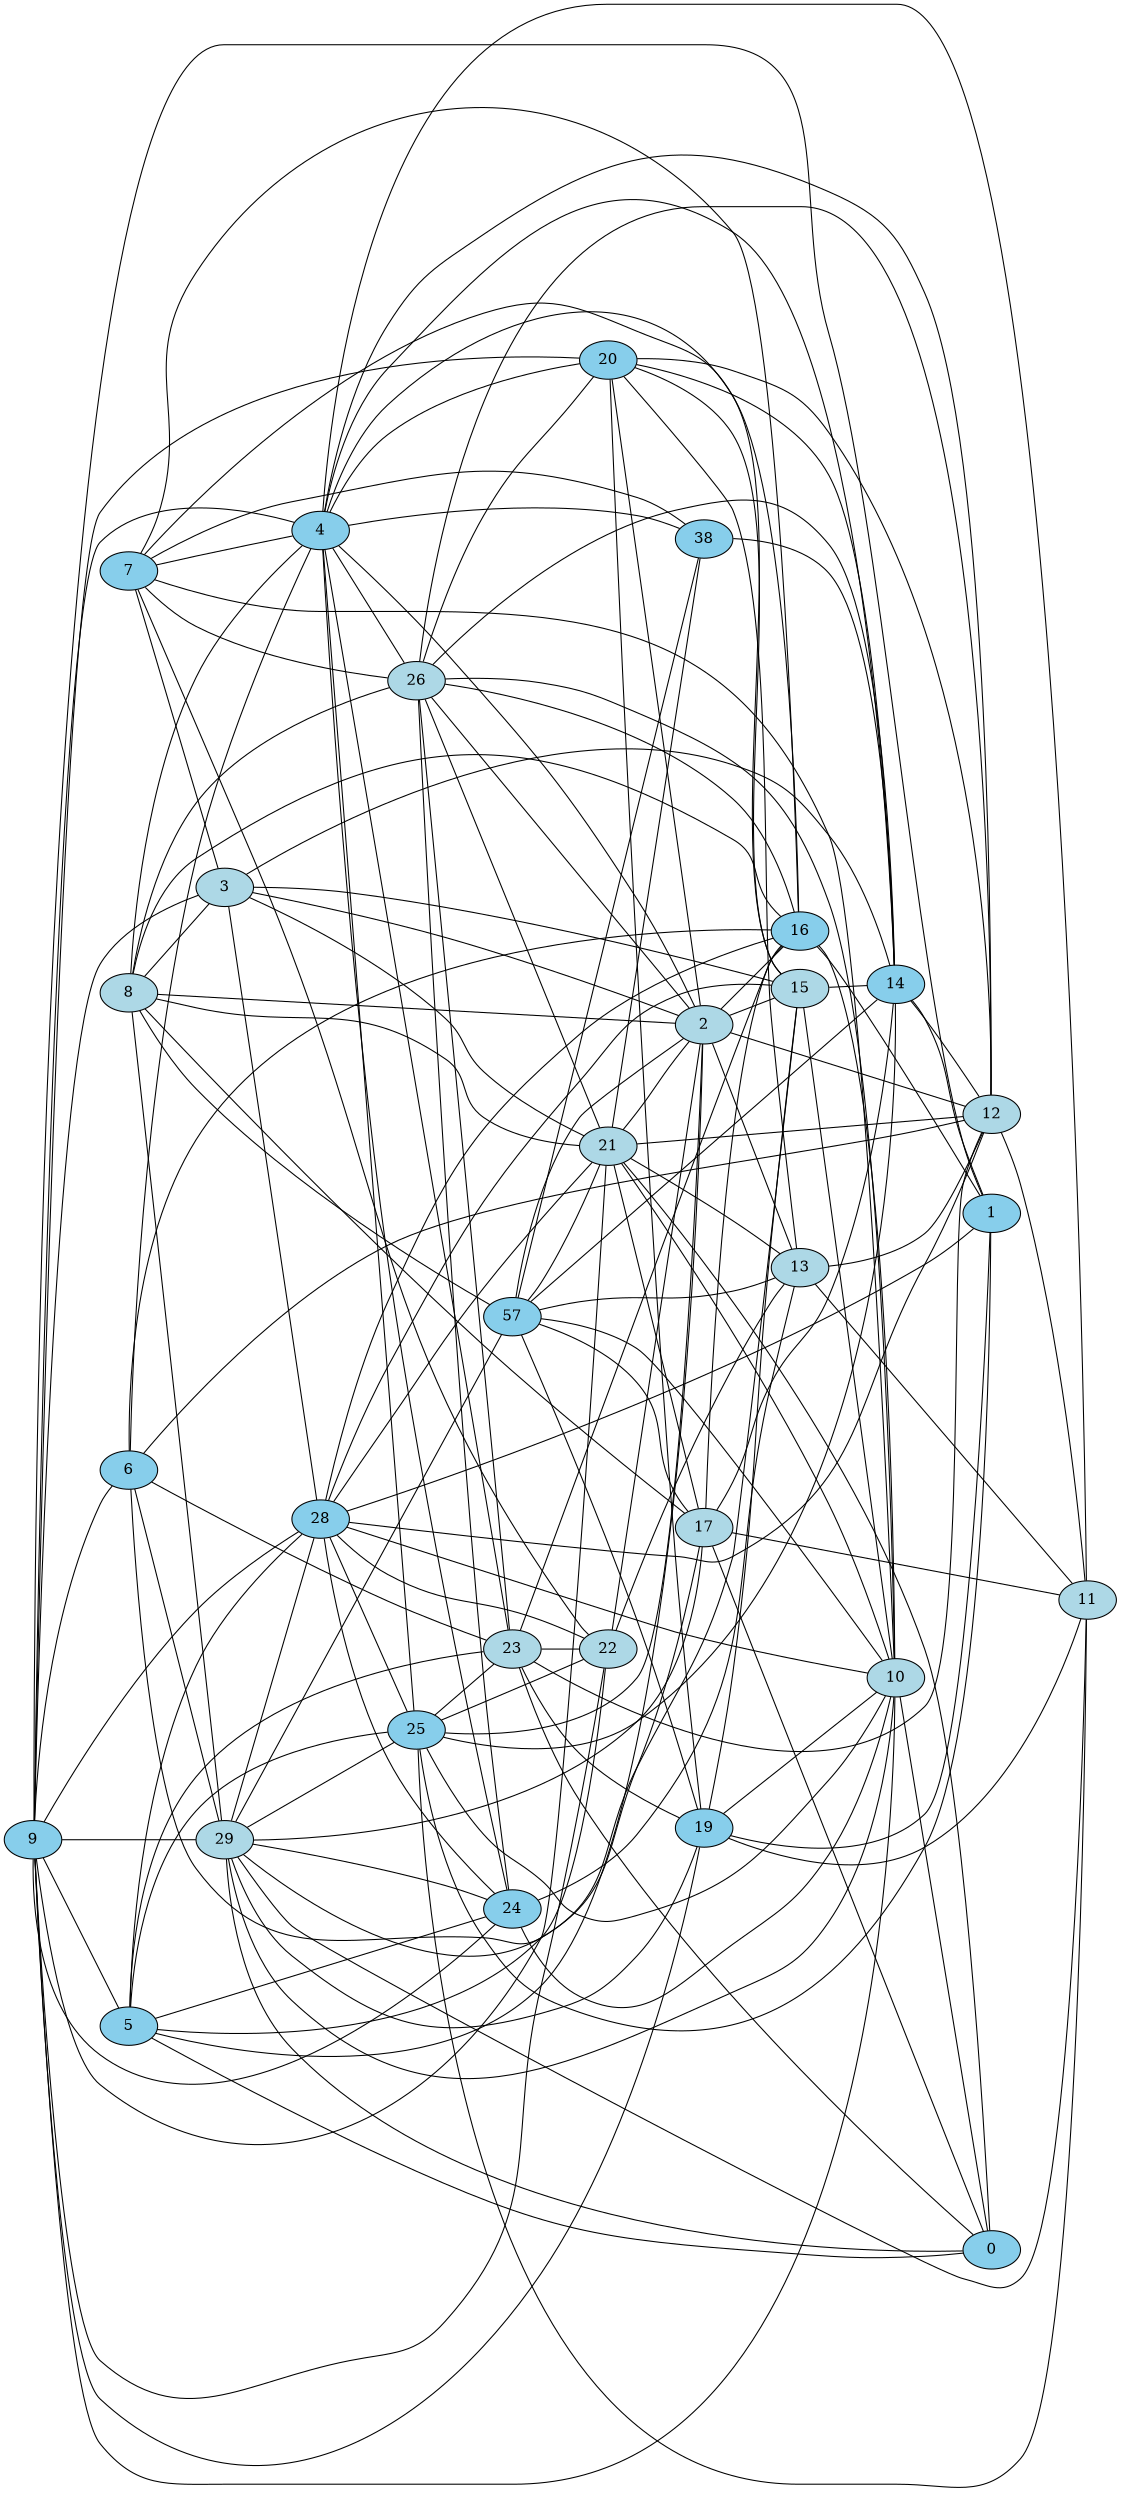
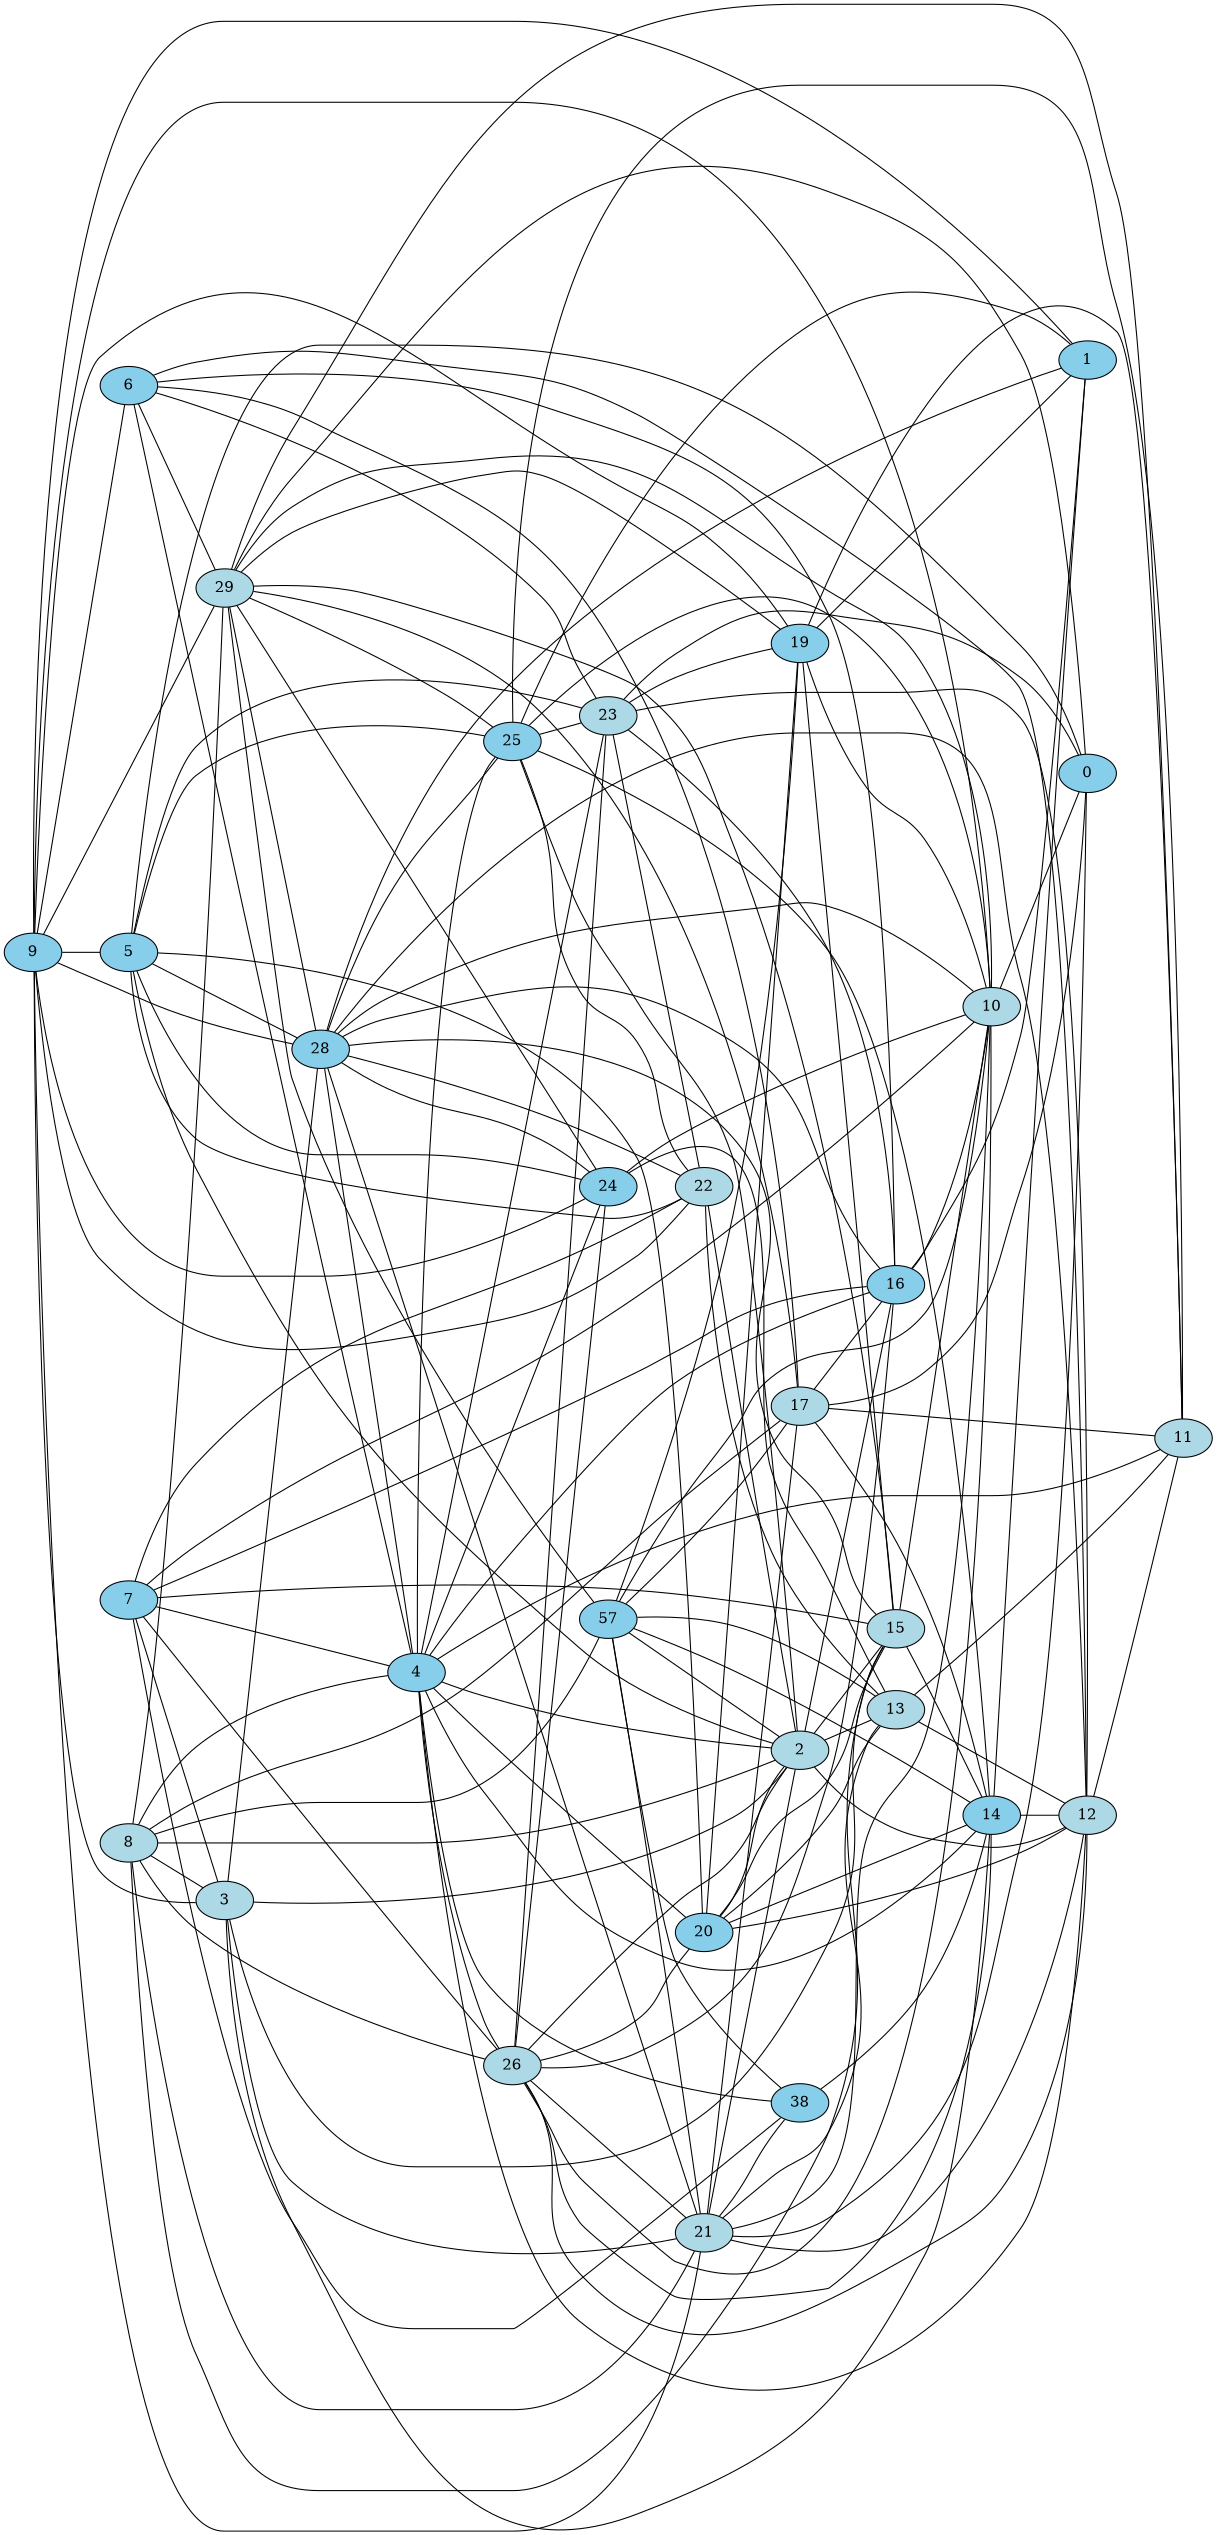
(94, 539) -> (660, 1265)
(441, 758) -> (560, 2478)
(53, 1078) -> (369, 1361)
